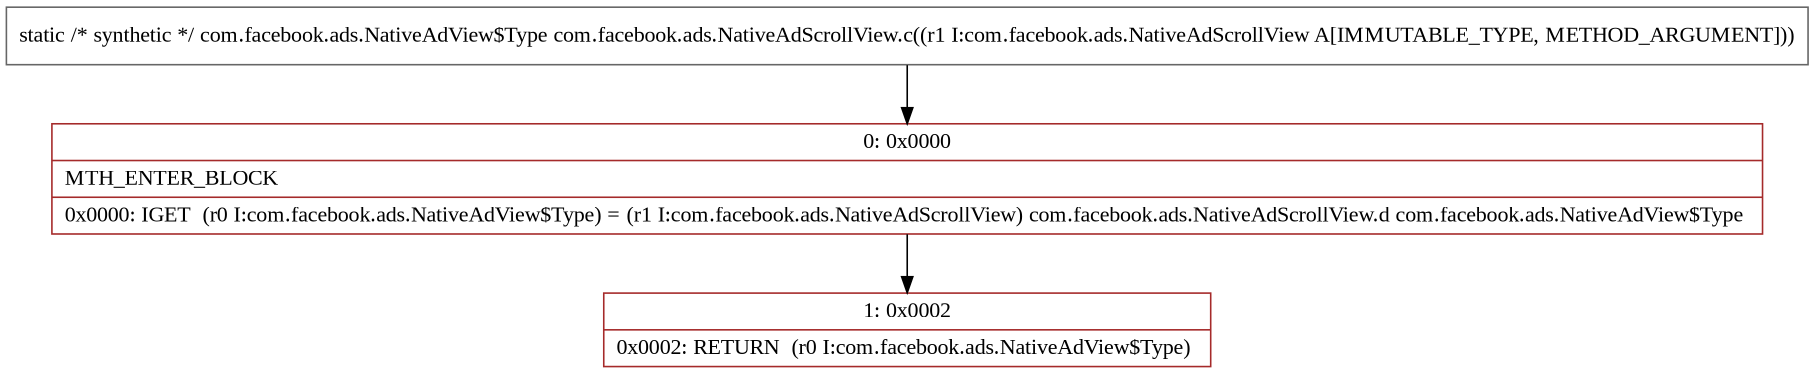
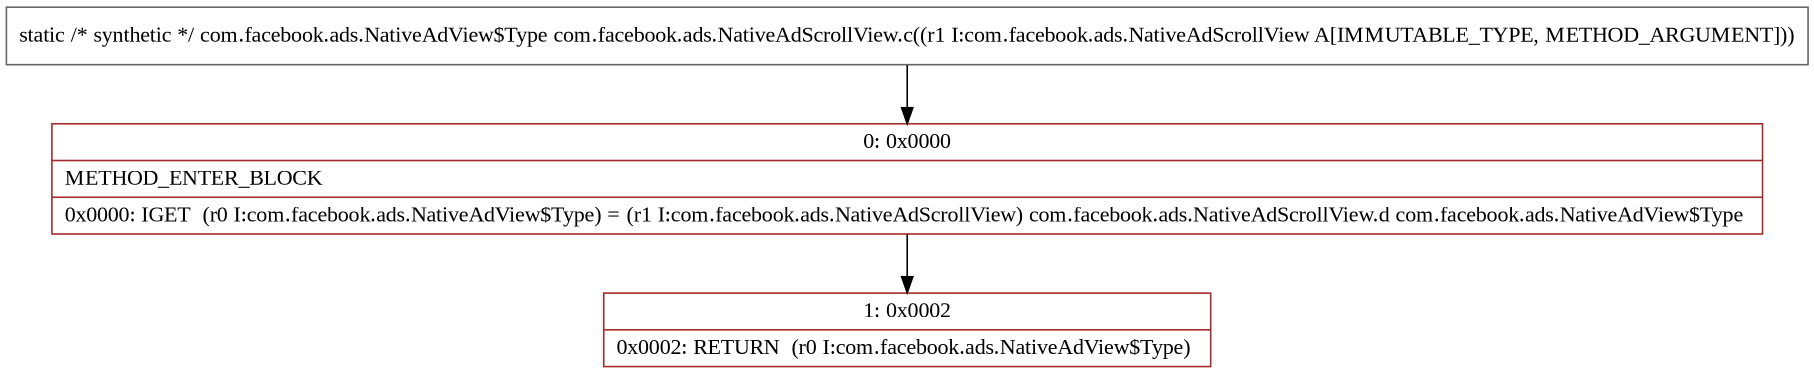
(172, 178) -> (194, 178)
